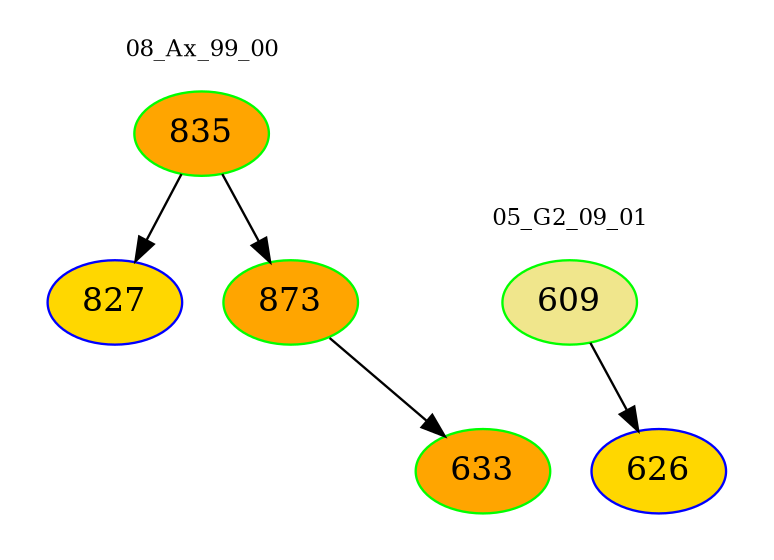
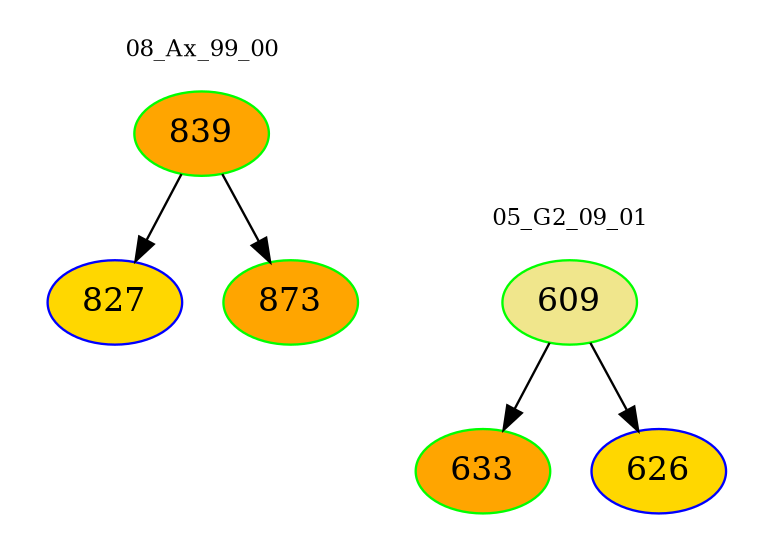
(202, 134) -> (202, 134)
(378, 379) -> (532, 376)
